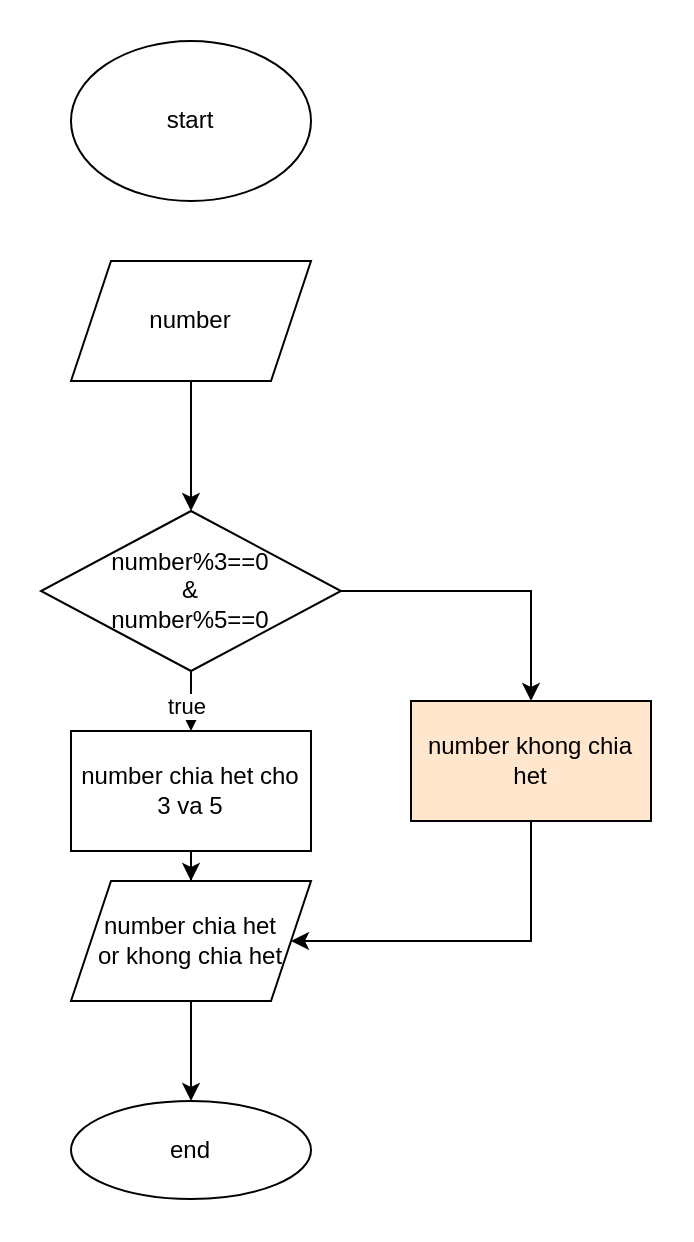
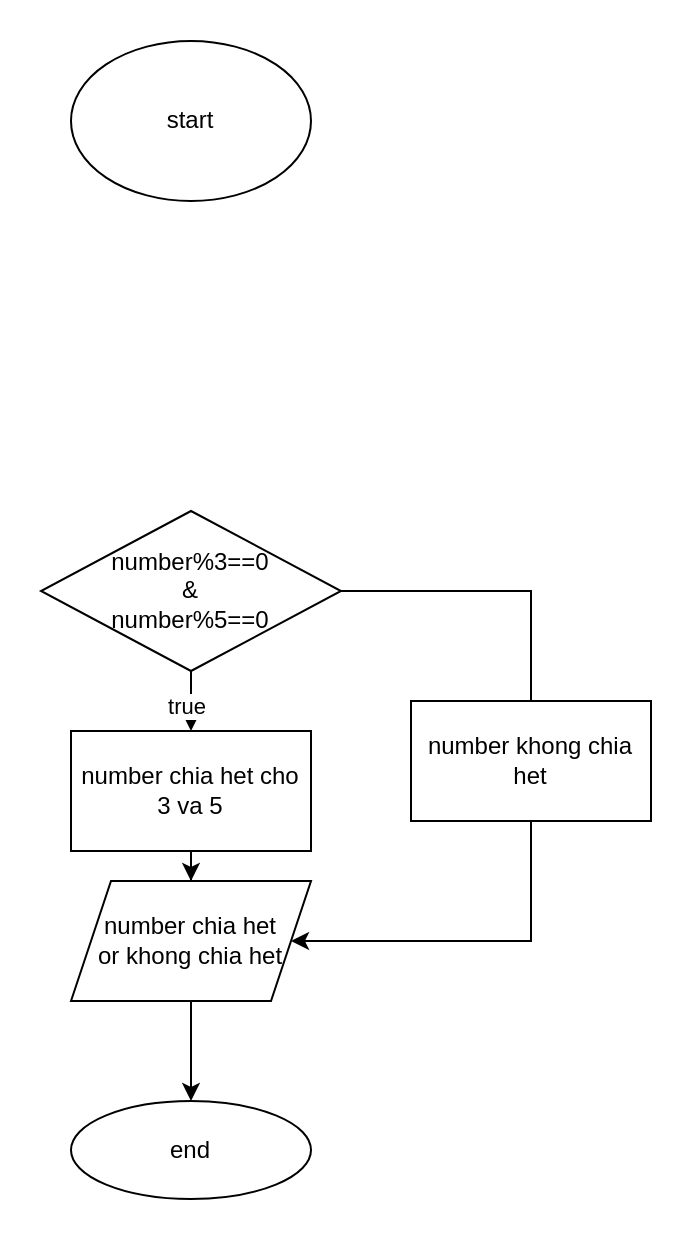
(191, 321) -> none
(191, 439) -> none
(531, 686) -> (531, 691)
(531, 761) -> (531, 761)
